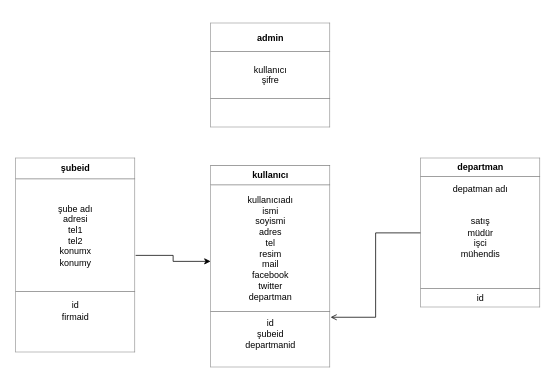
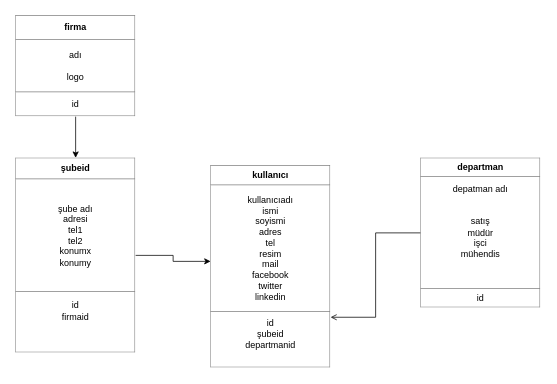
none -> (75, 66)
(270, 75) -> none
none -> (75, 135)
(238, 241) -> (238, 241)
